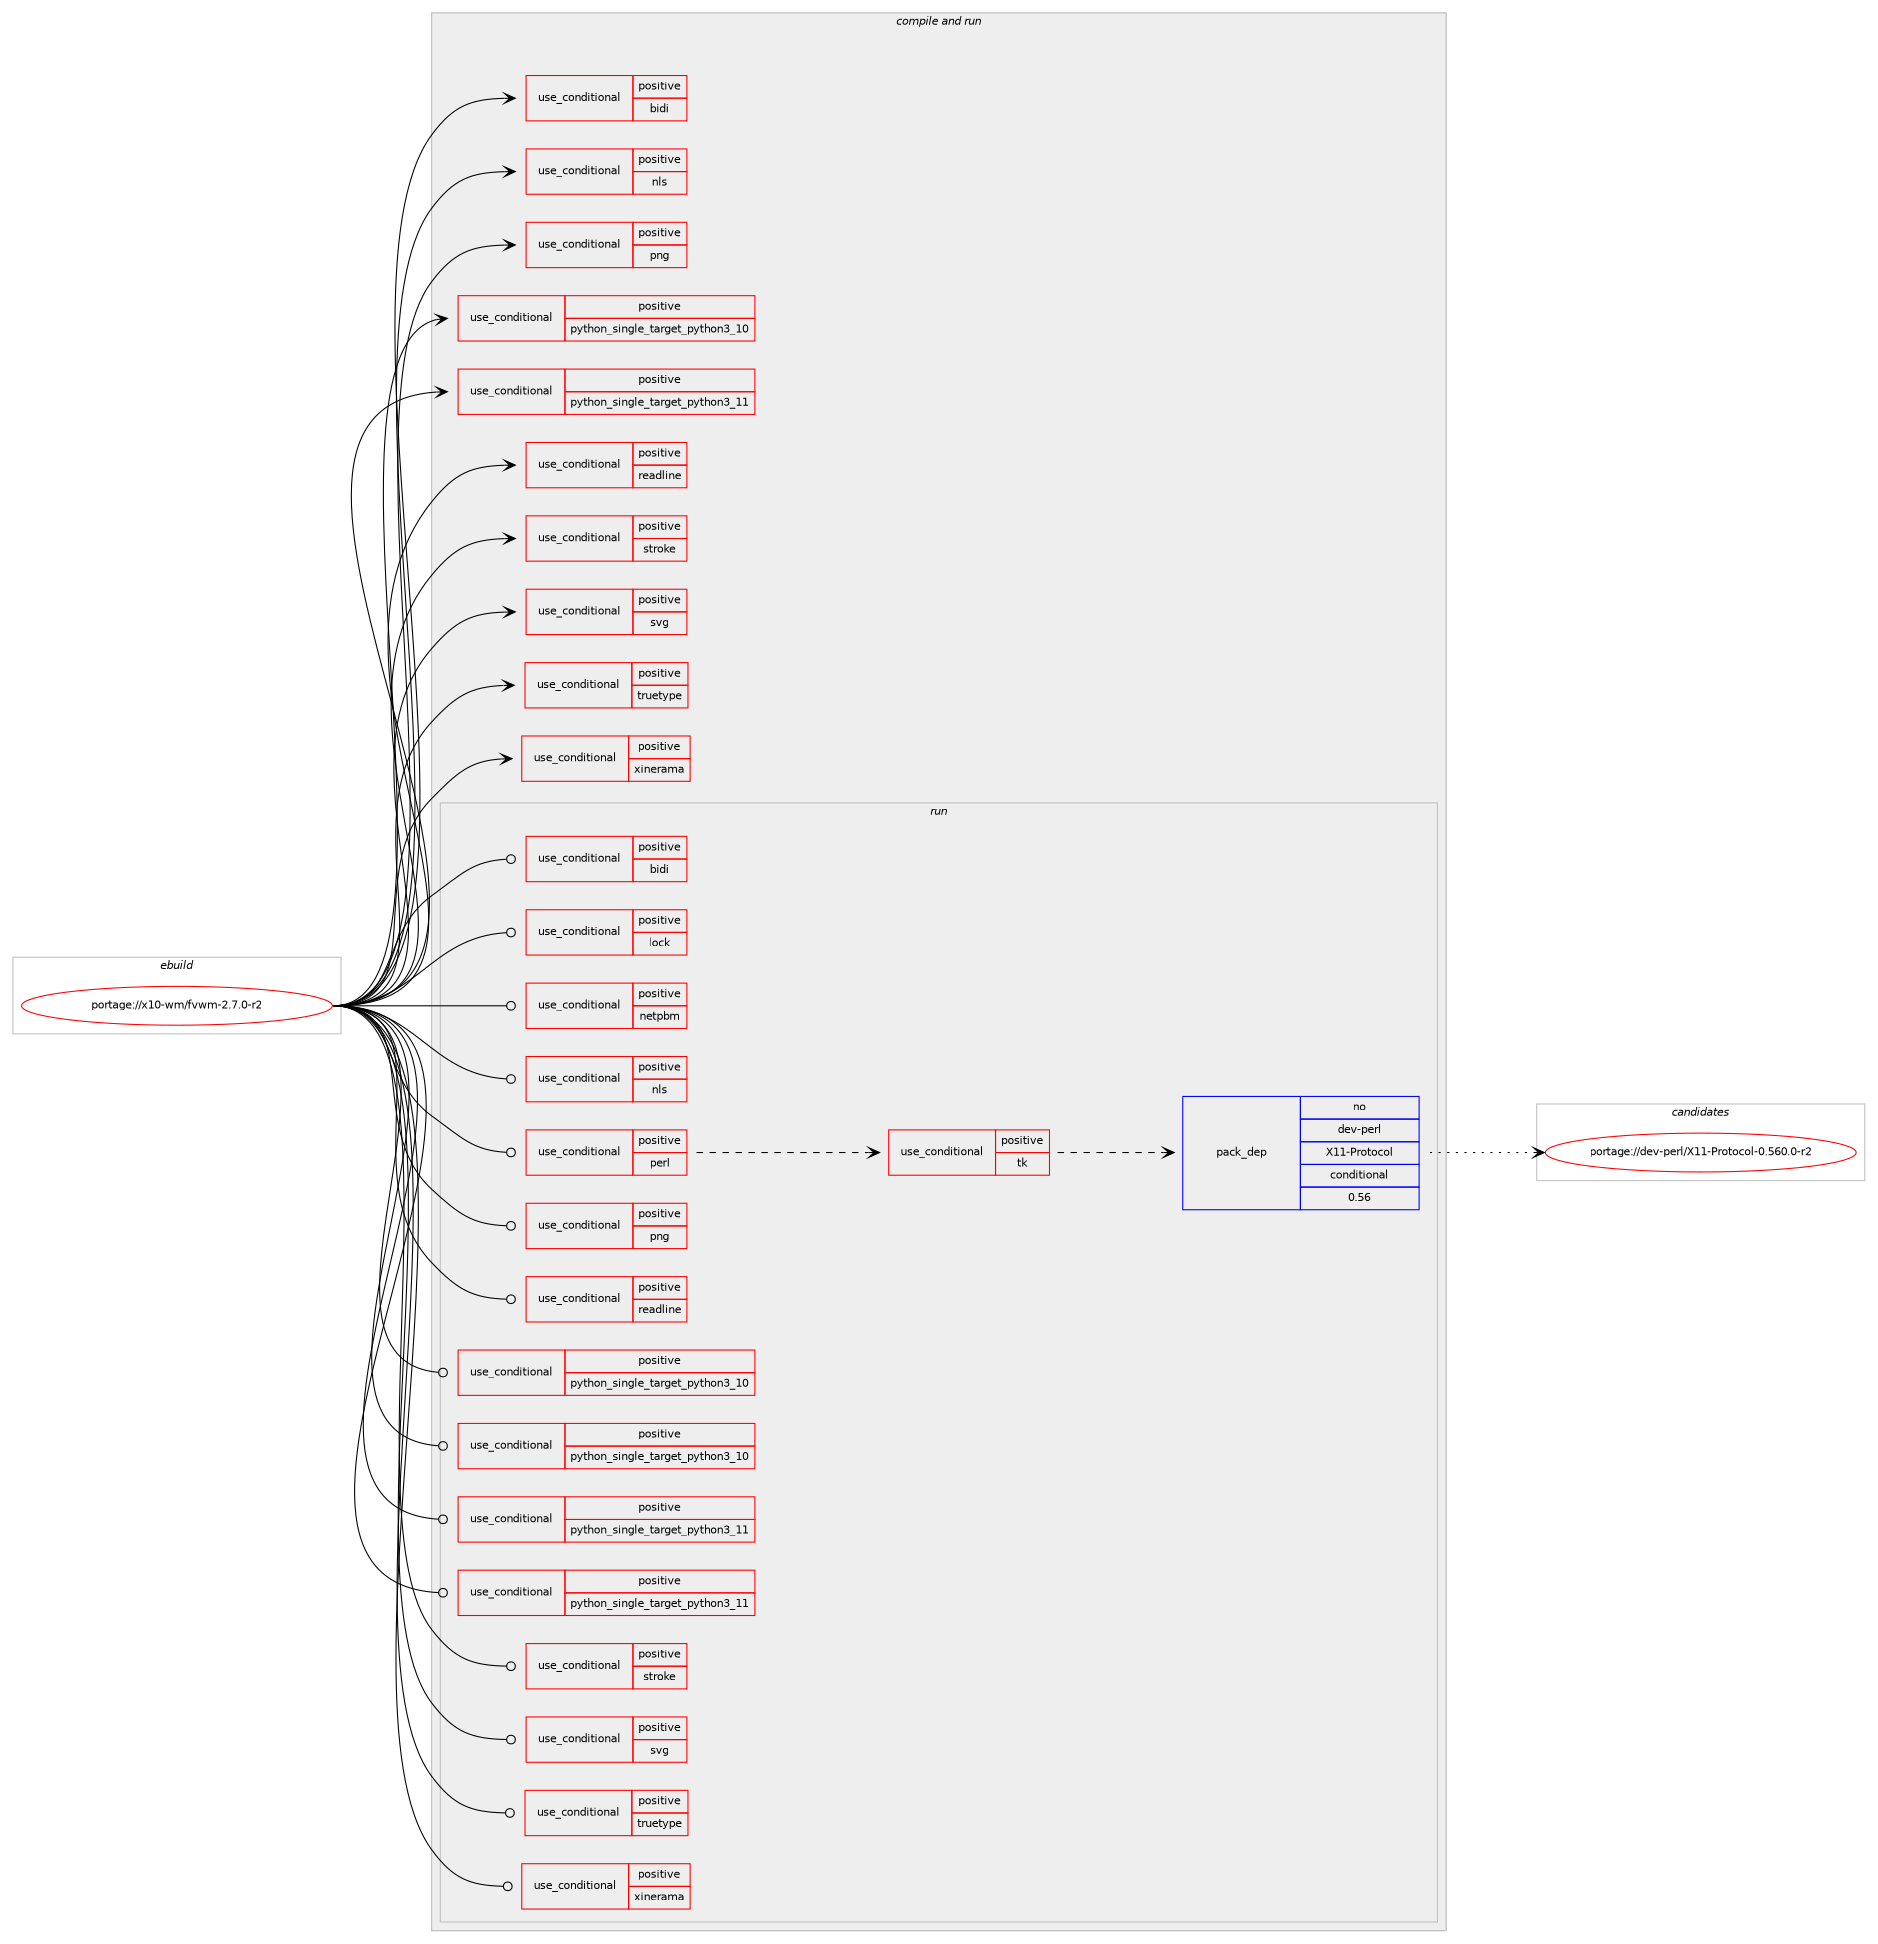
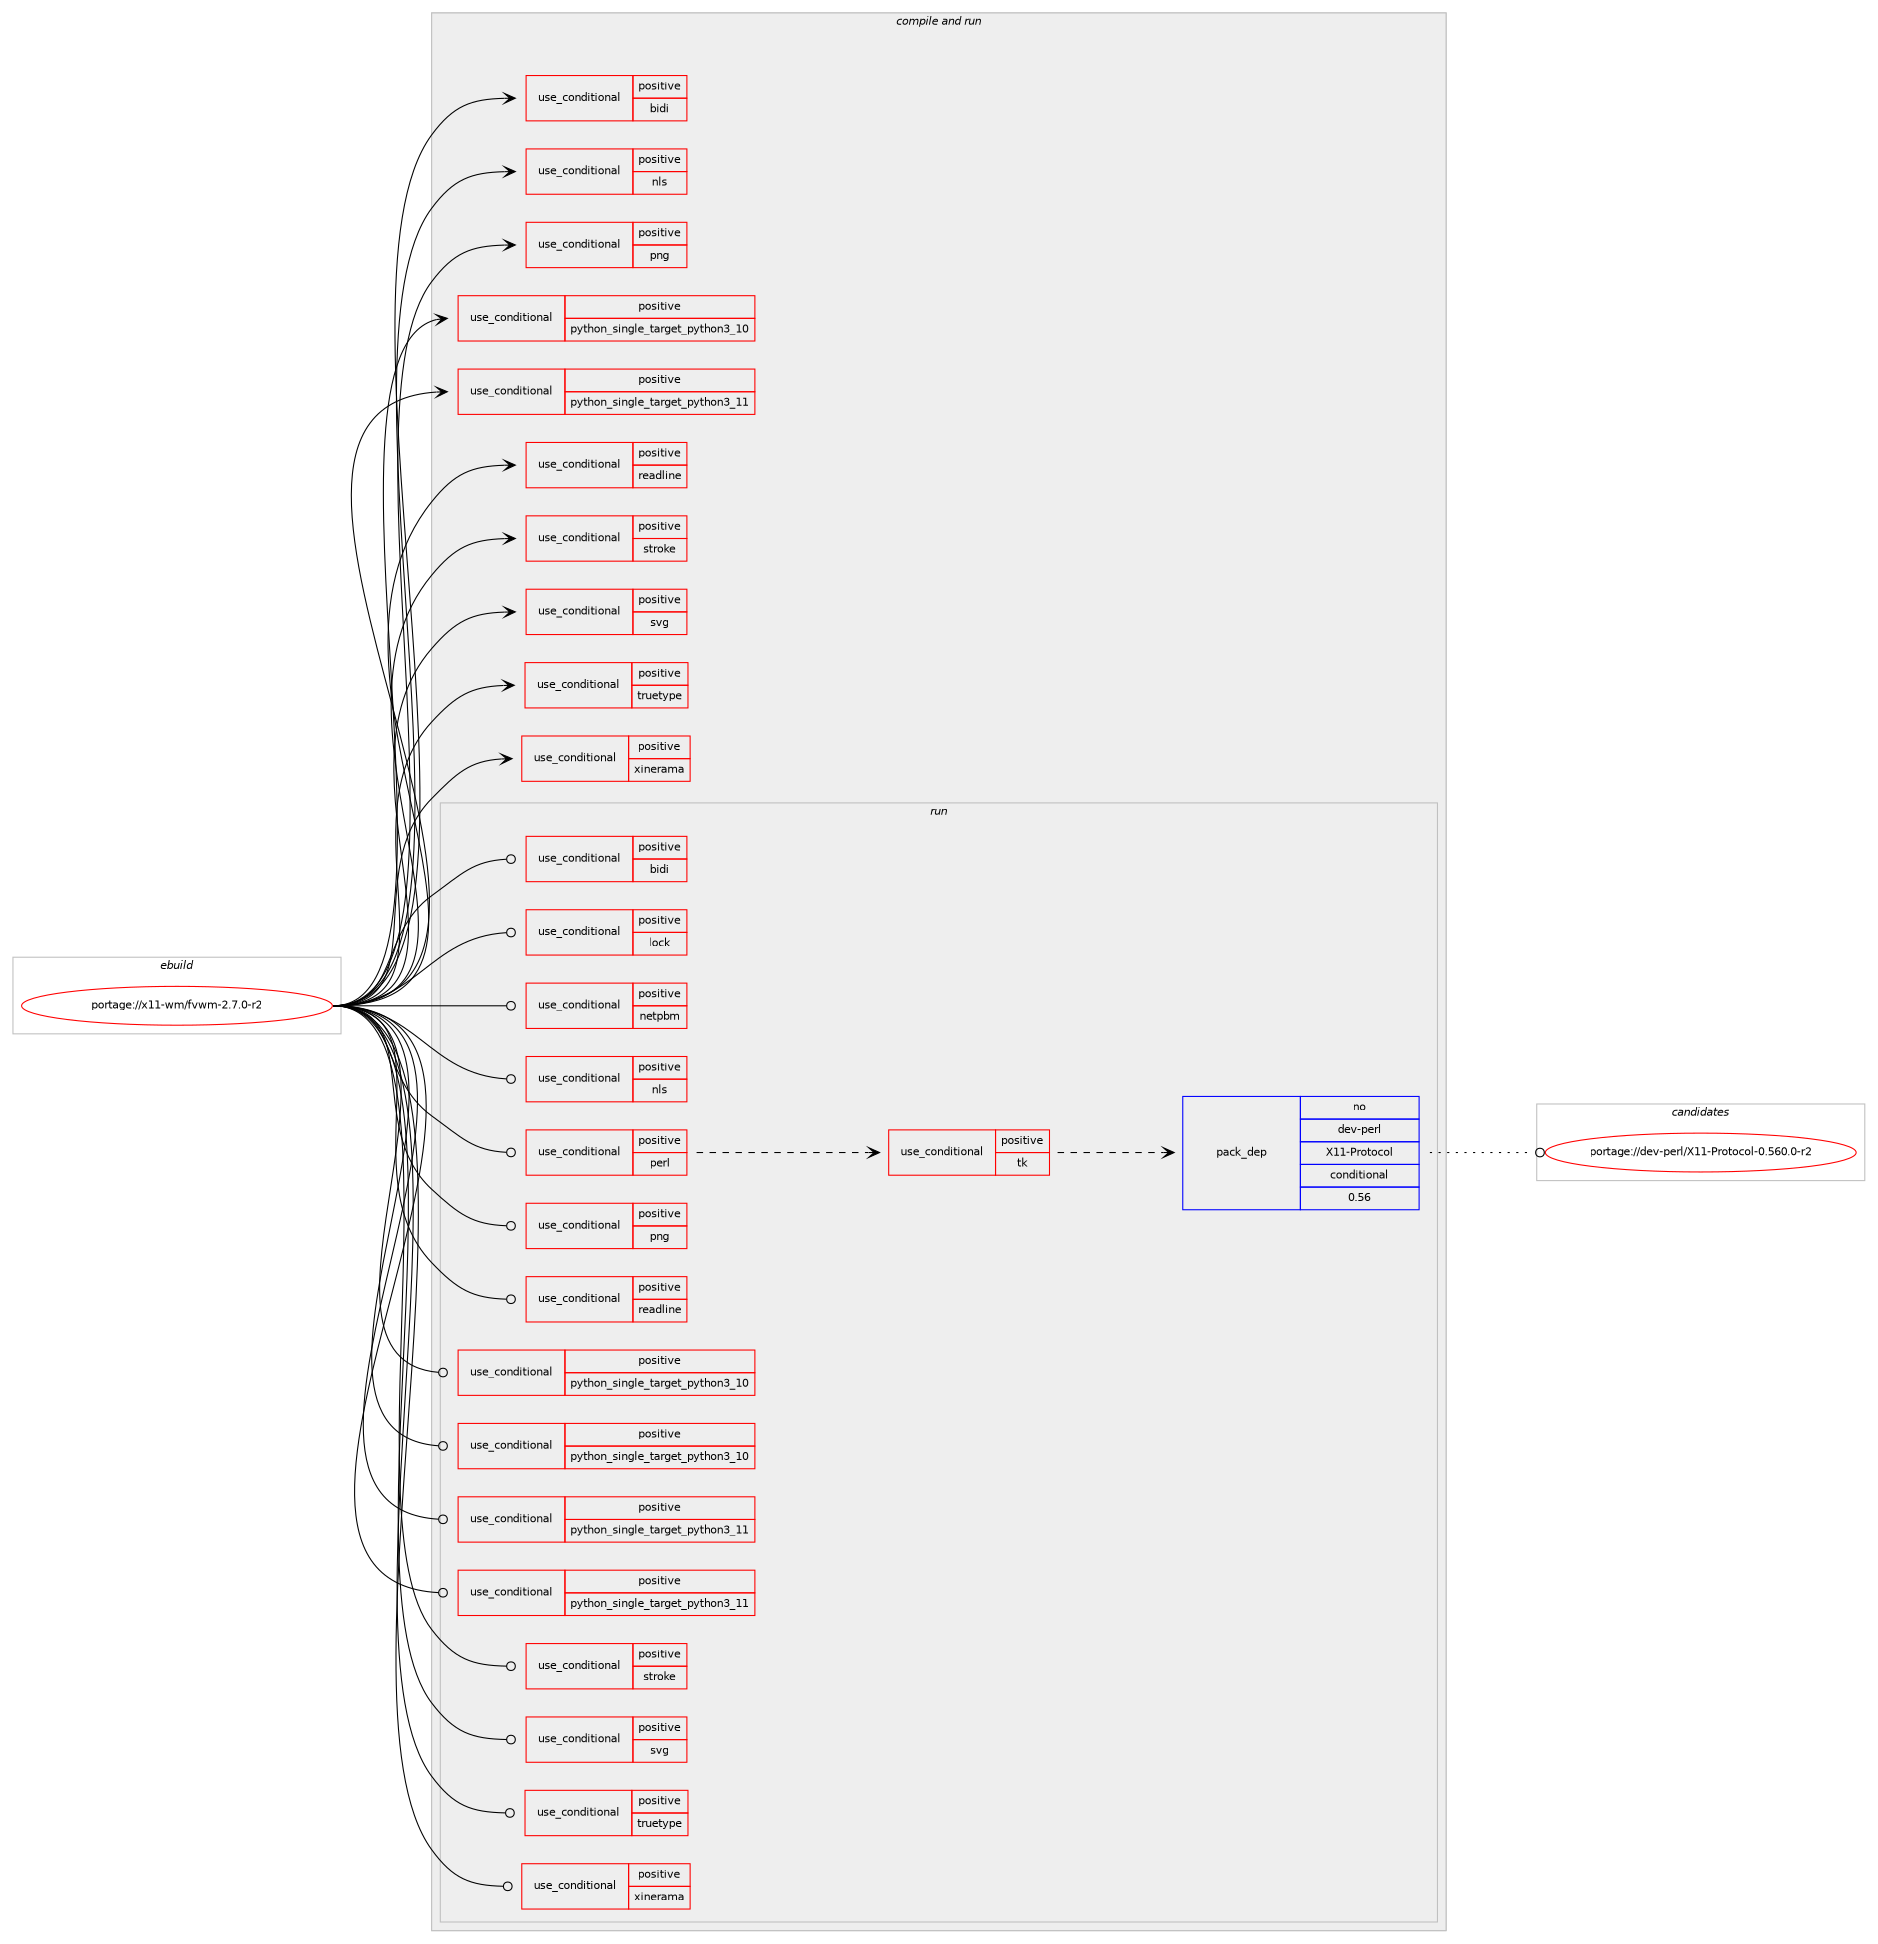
(177, 1006) -> (177, 1006)
(1481, 1153) -> (1481, 1153)
